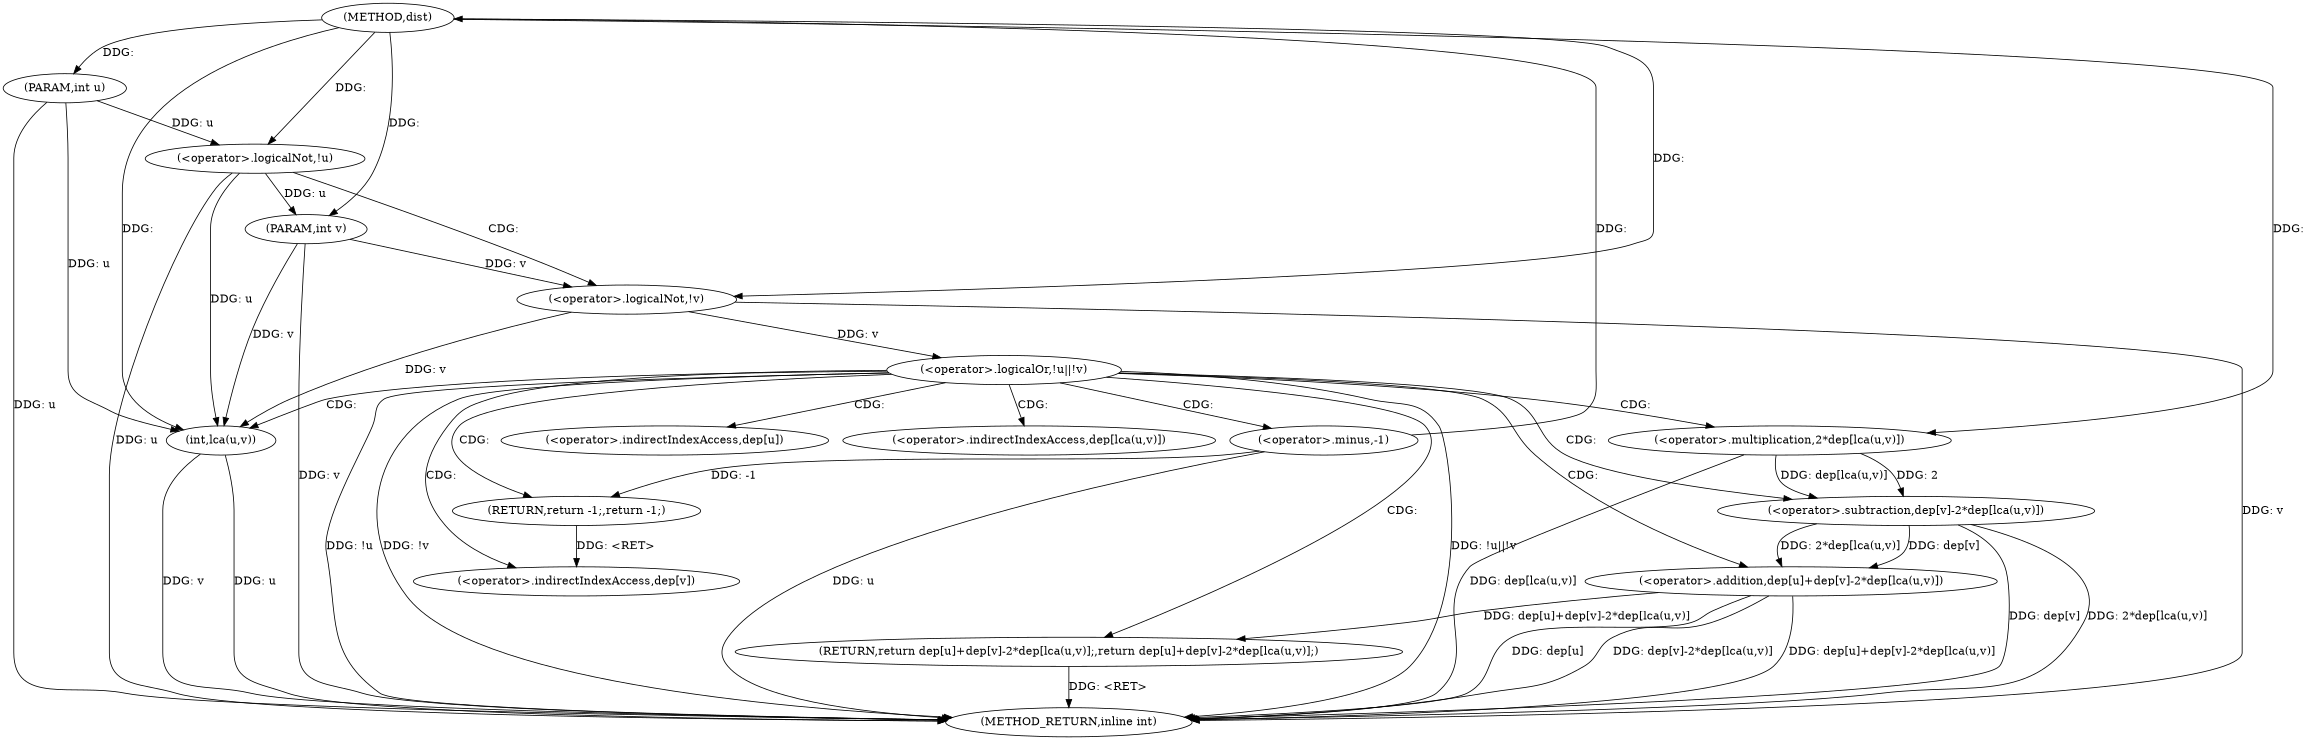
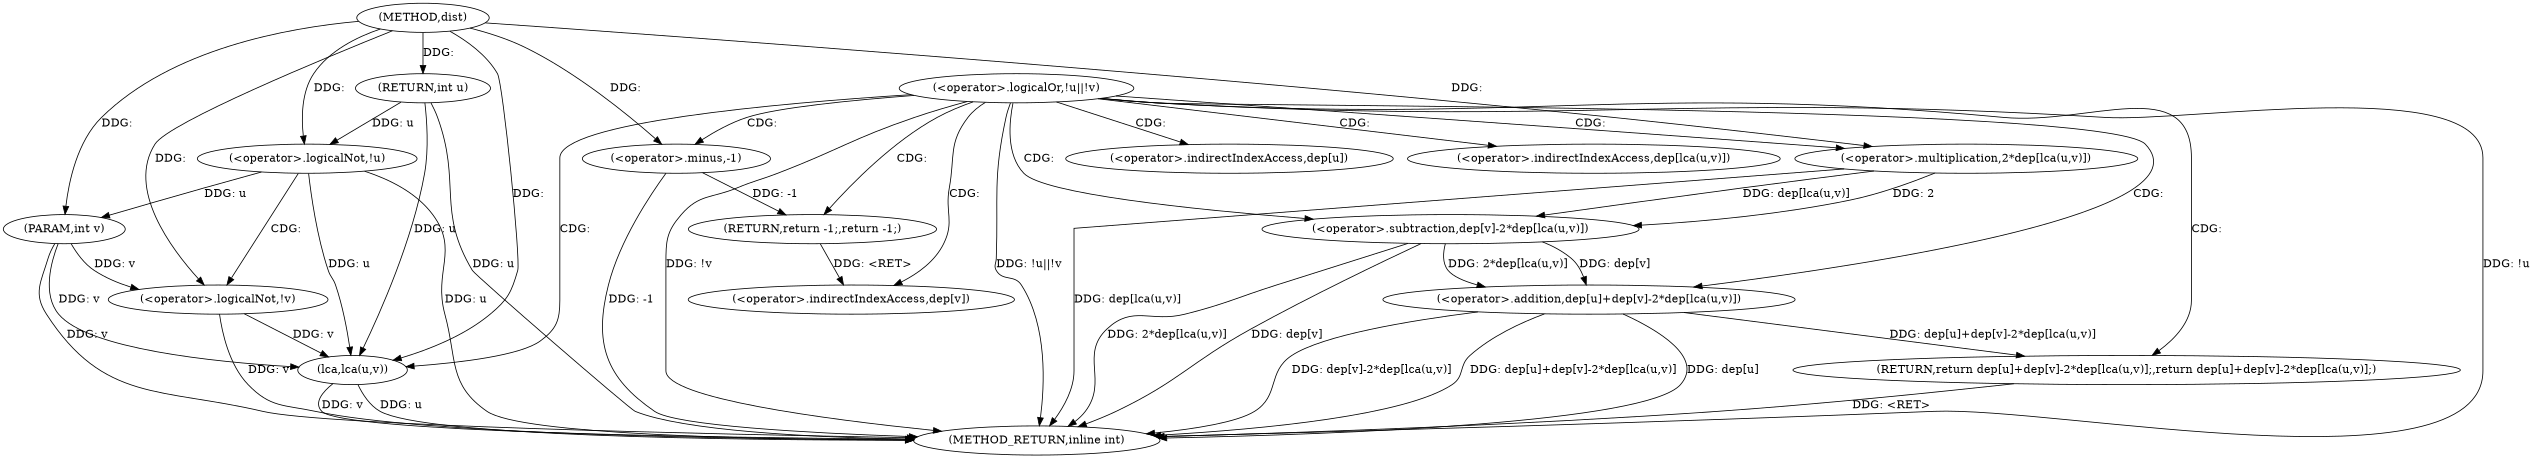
(1284, 40) -> (569, 73)
(65, 88) -> (423, 88)
(811, 334) -> none
(221, 440) -> (353, 370)
(853, 581) -> (631, 300)
